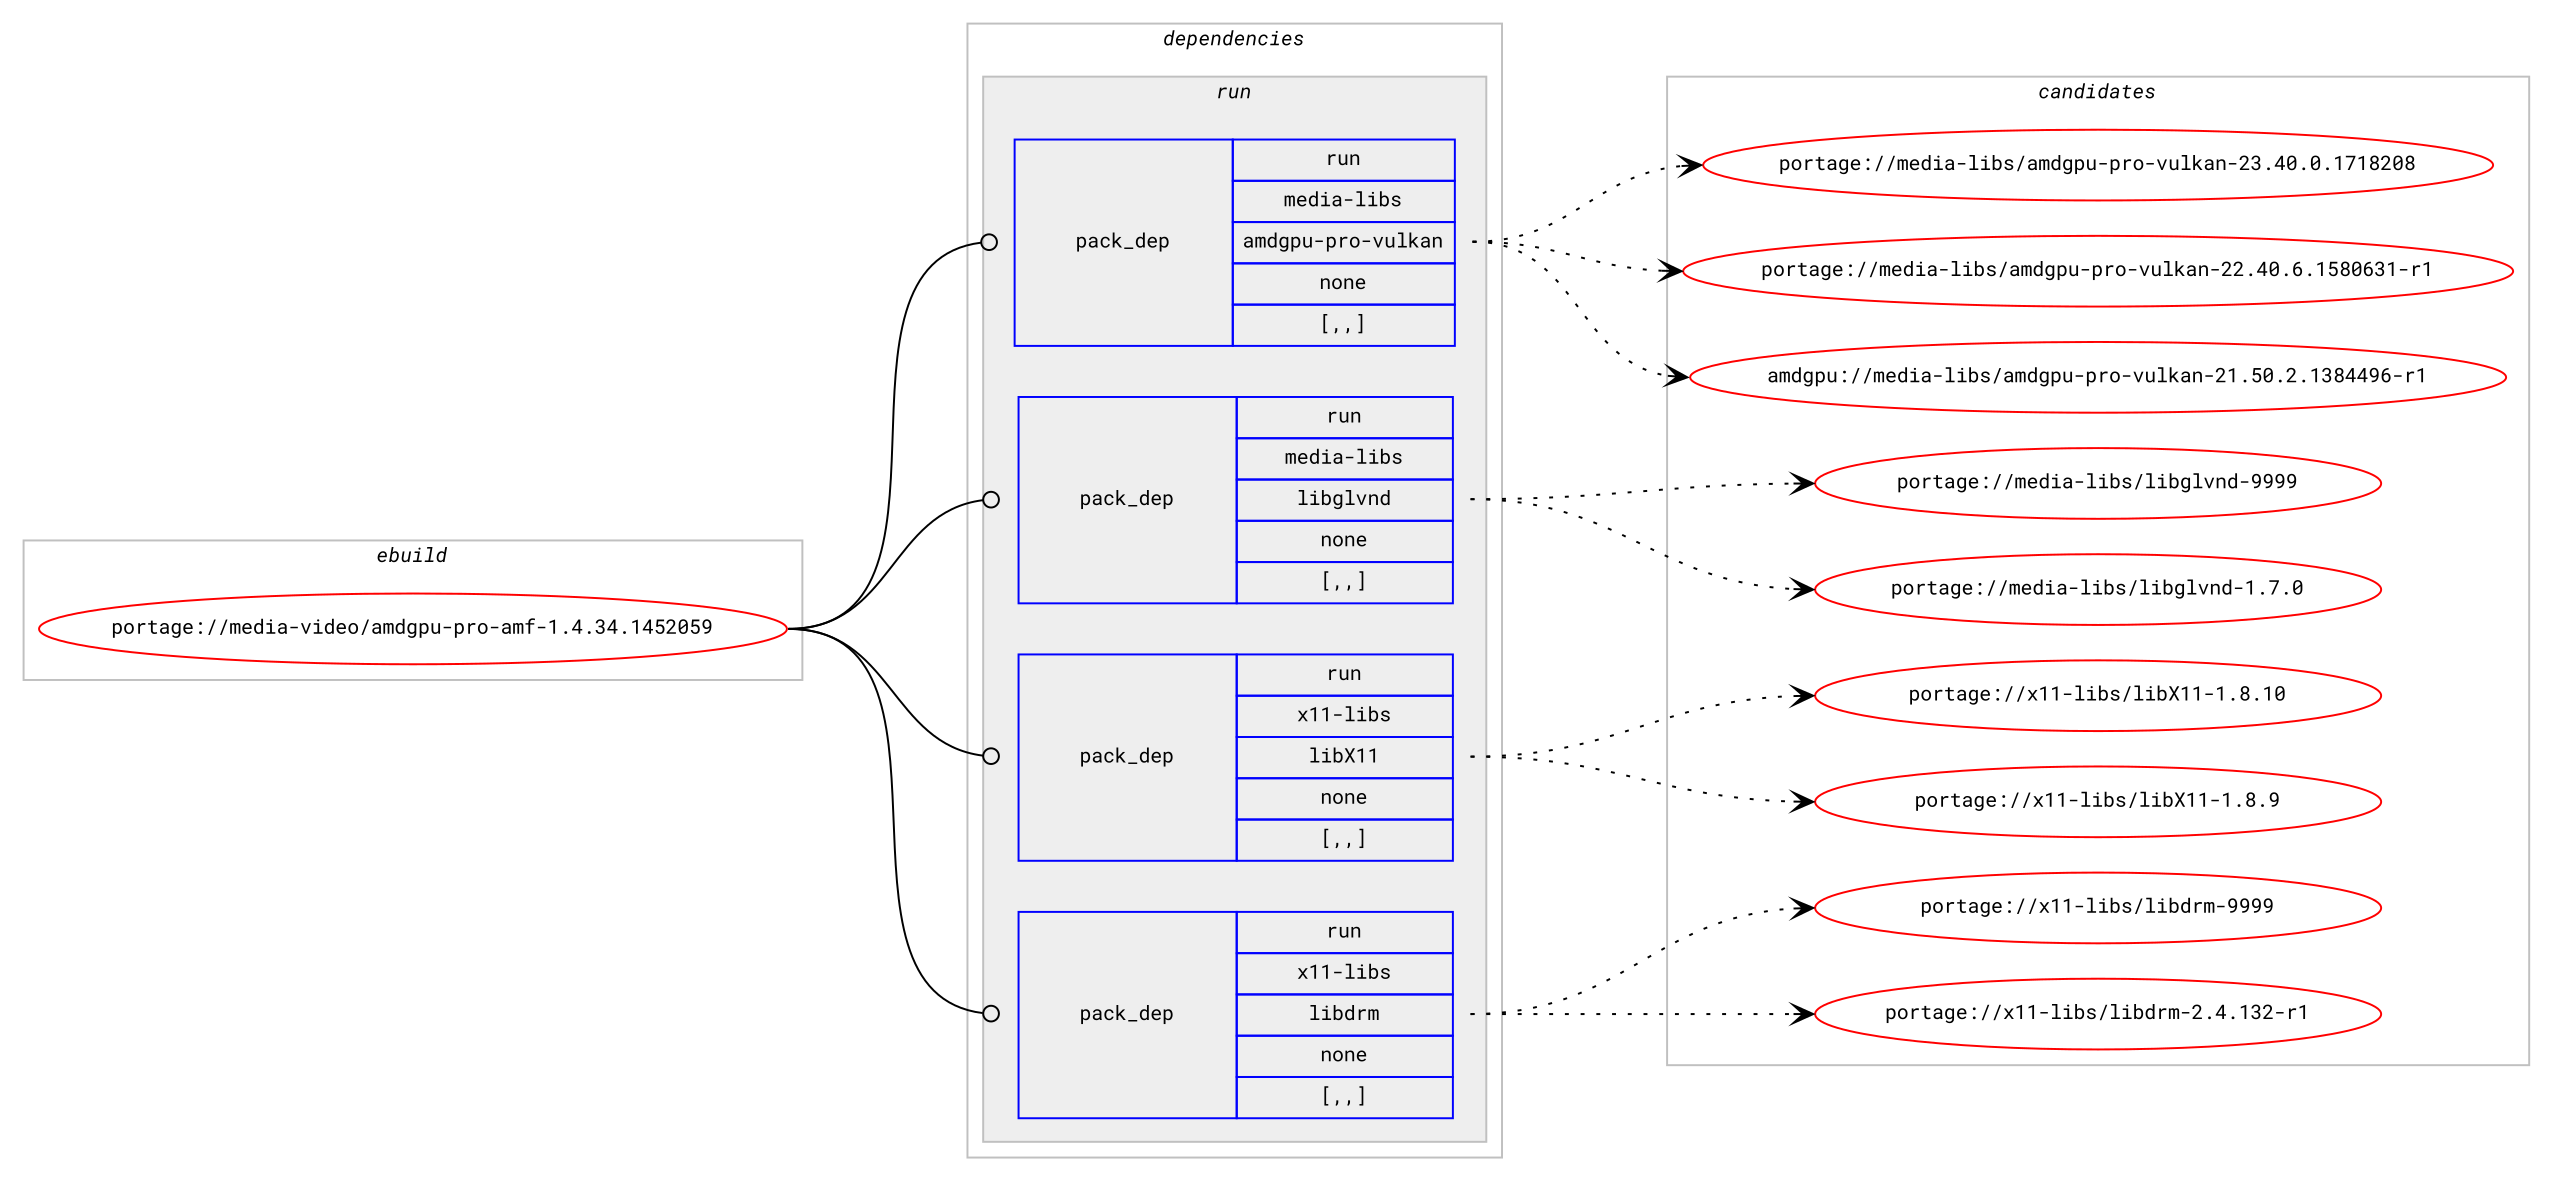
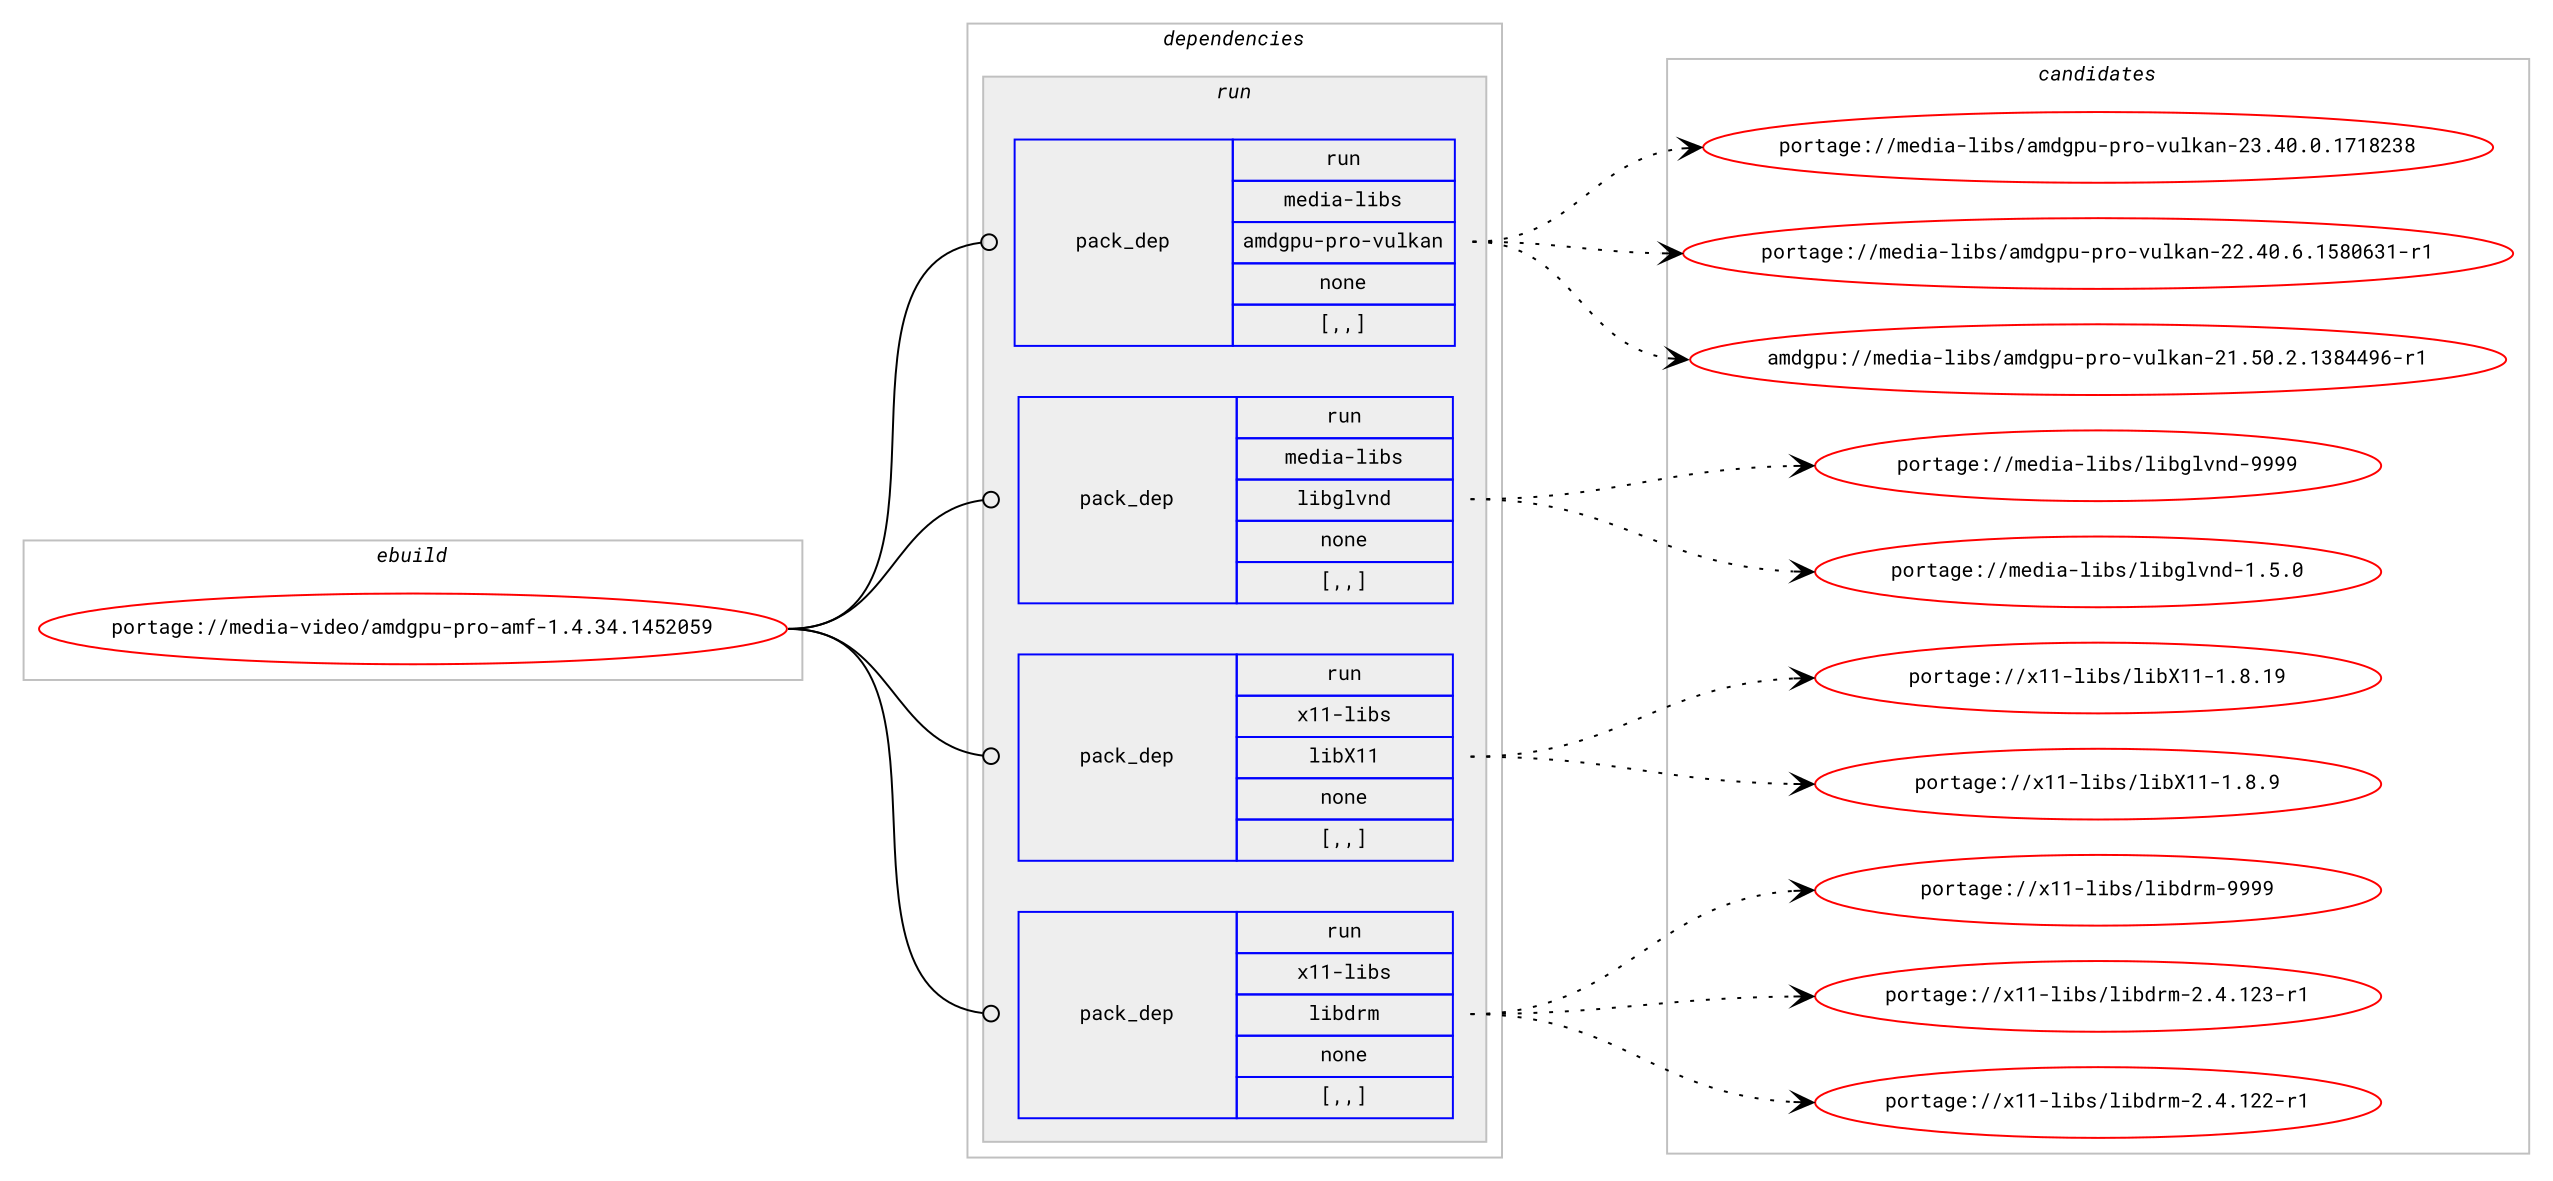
(2098, 165) -> (2098, 147)
(2098, 590) -> (2098, 572)
(2098, 696) -> (2098, 678)
none -> (2098, 996)
(2098, 1014) -> (2098, 1103)
